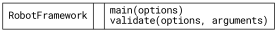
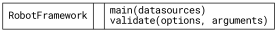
(147, 11) -> (158, 11)
